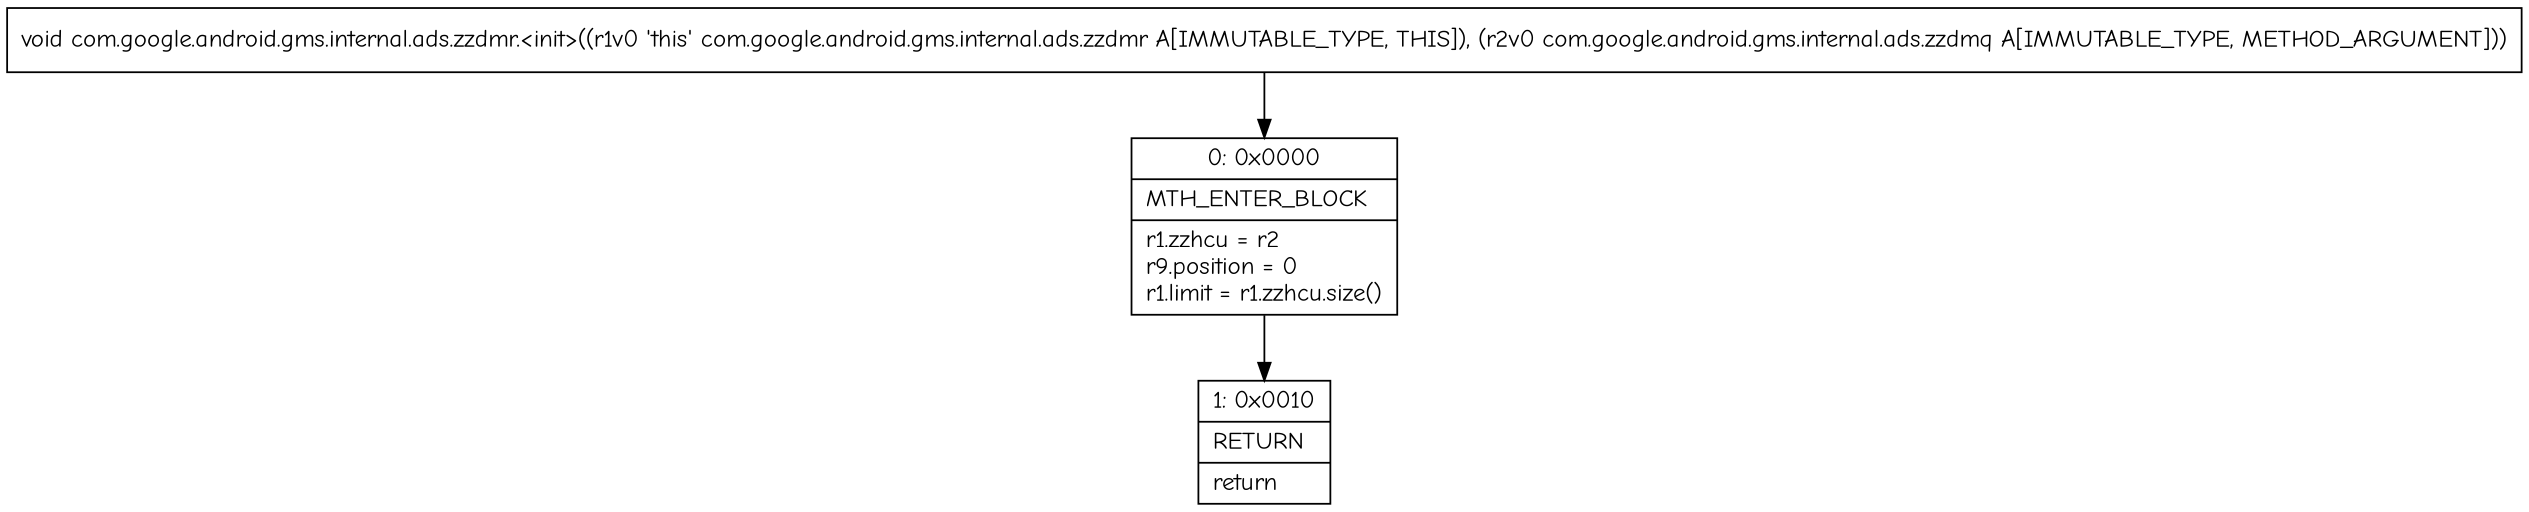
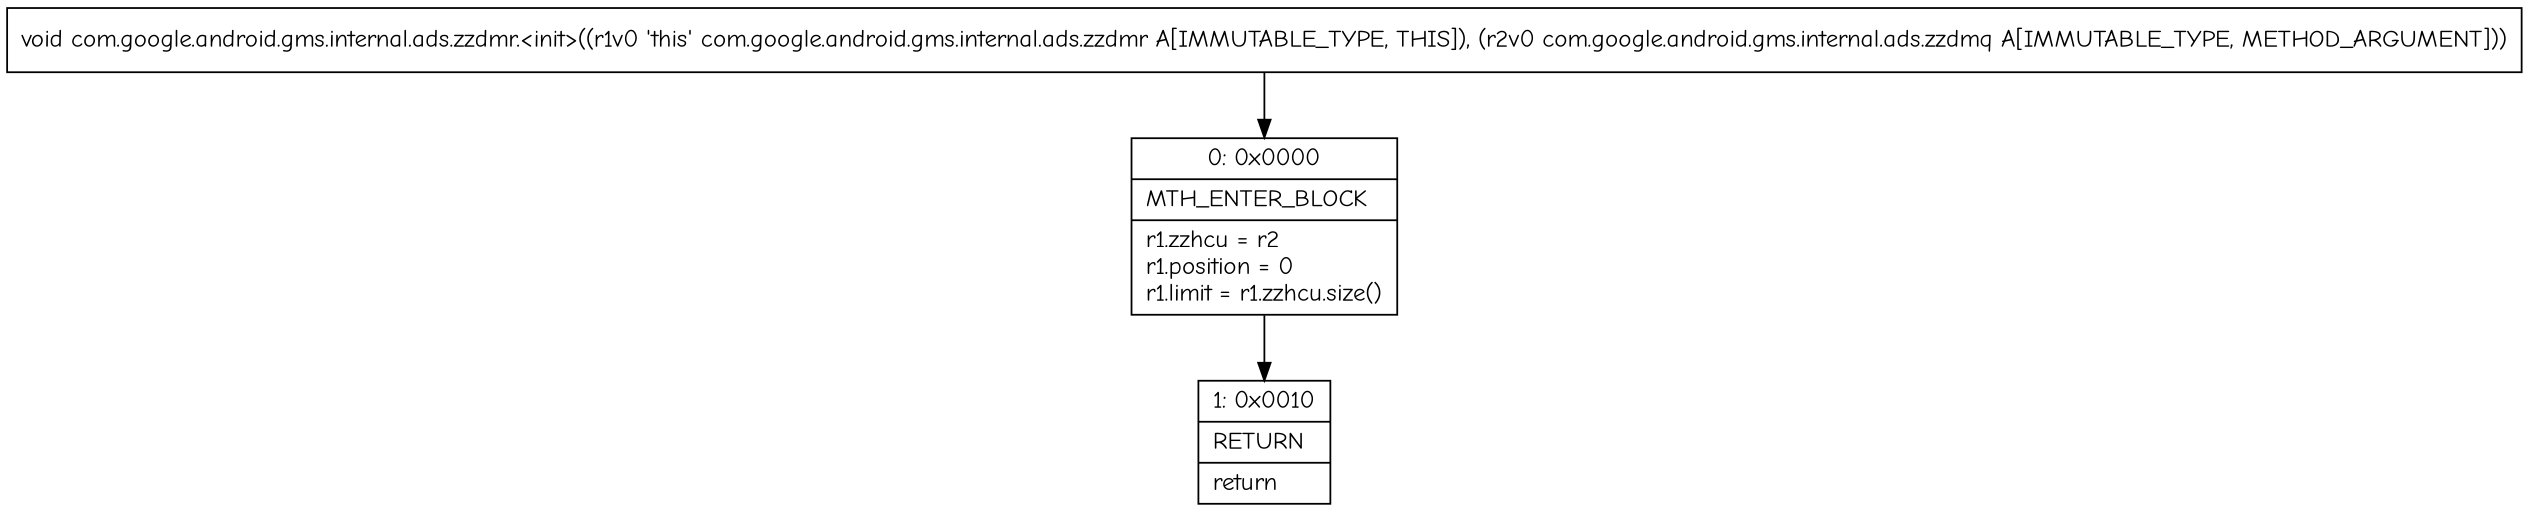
(1222, 267) -> (1220, 267)
